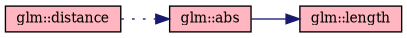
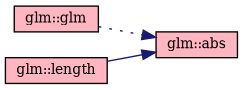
(63, 19) -> (56, 19)
(269, 19) -> (125, 58)
